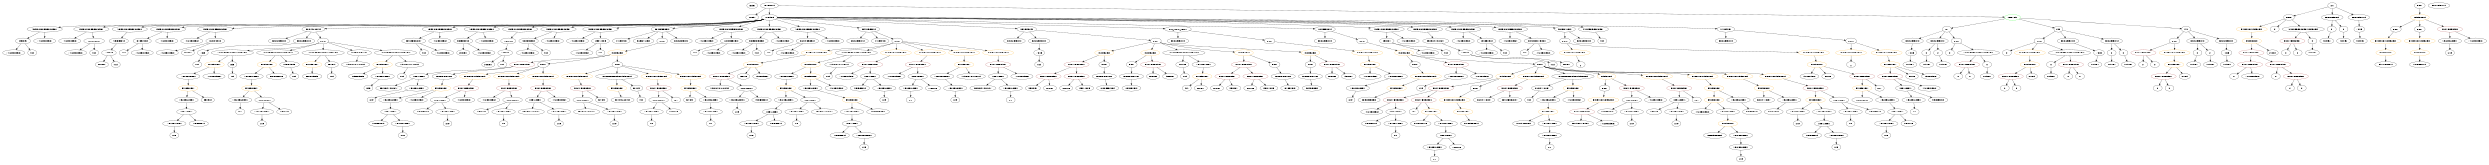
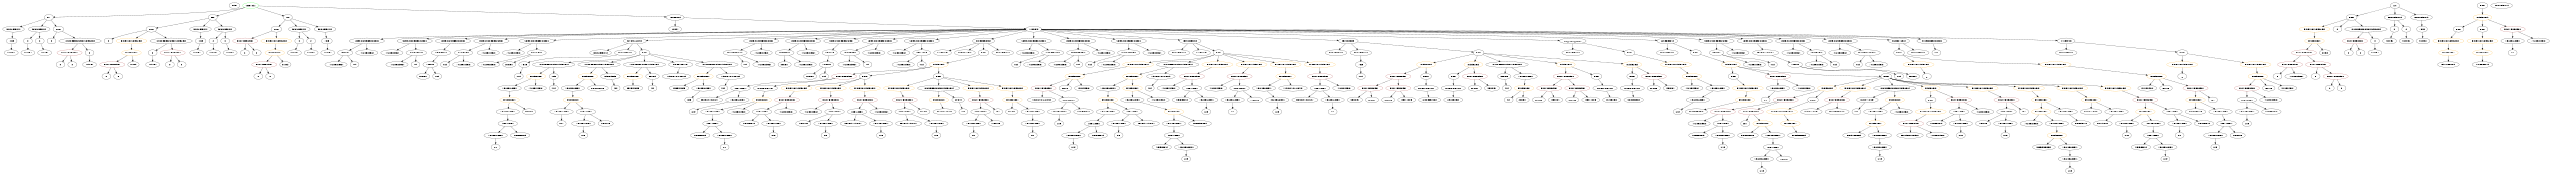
(1391, 11) -> (462, 11)
